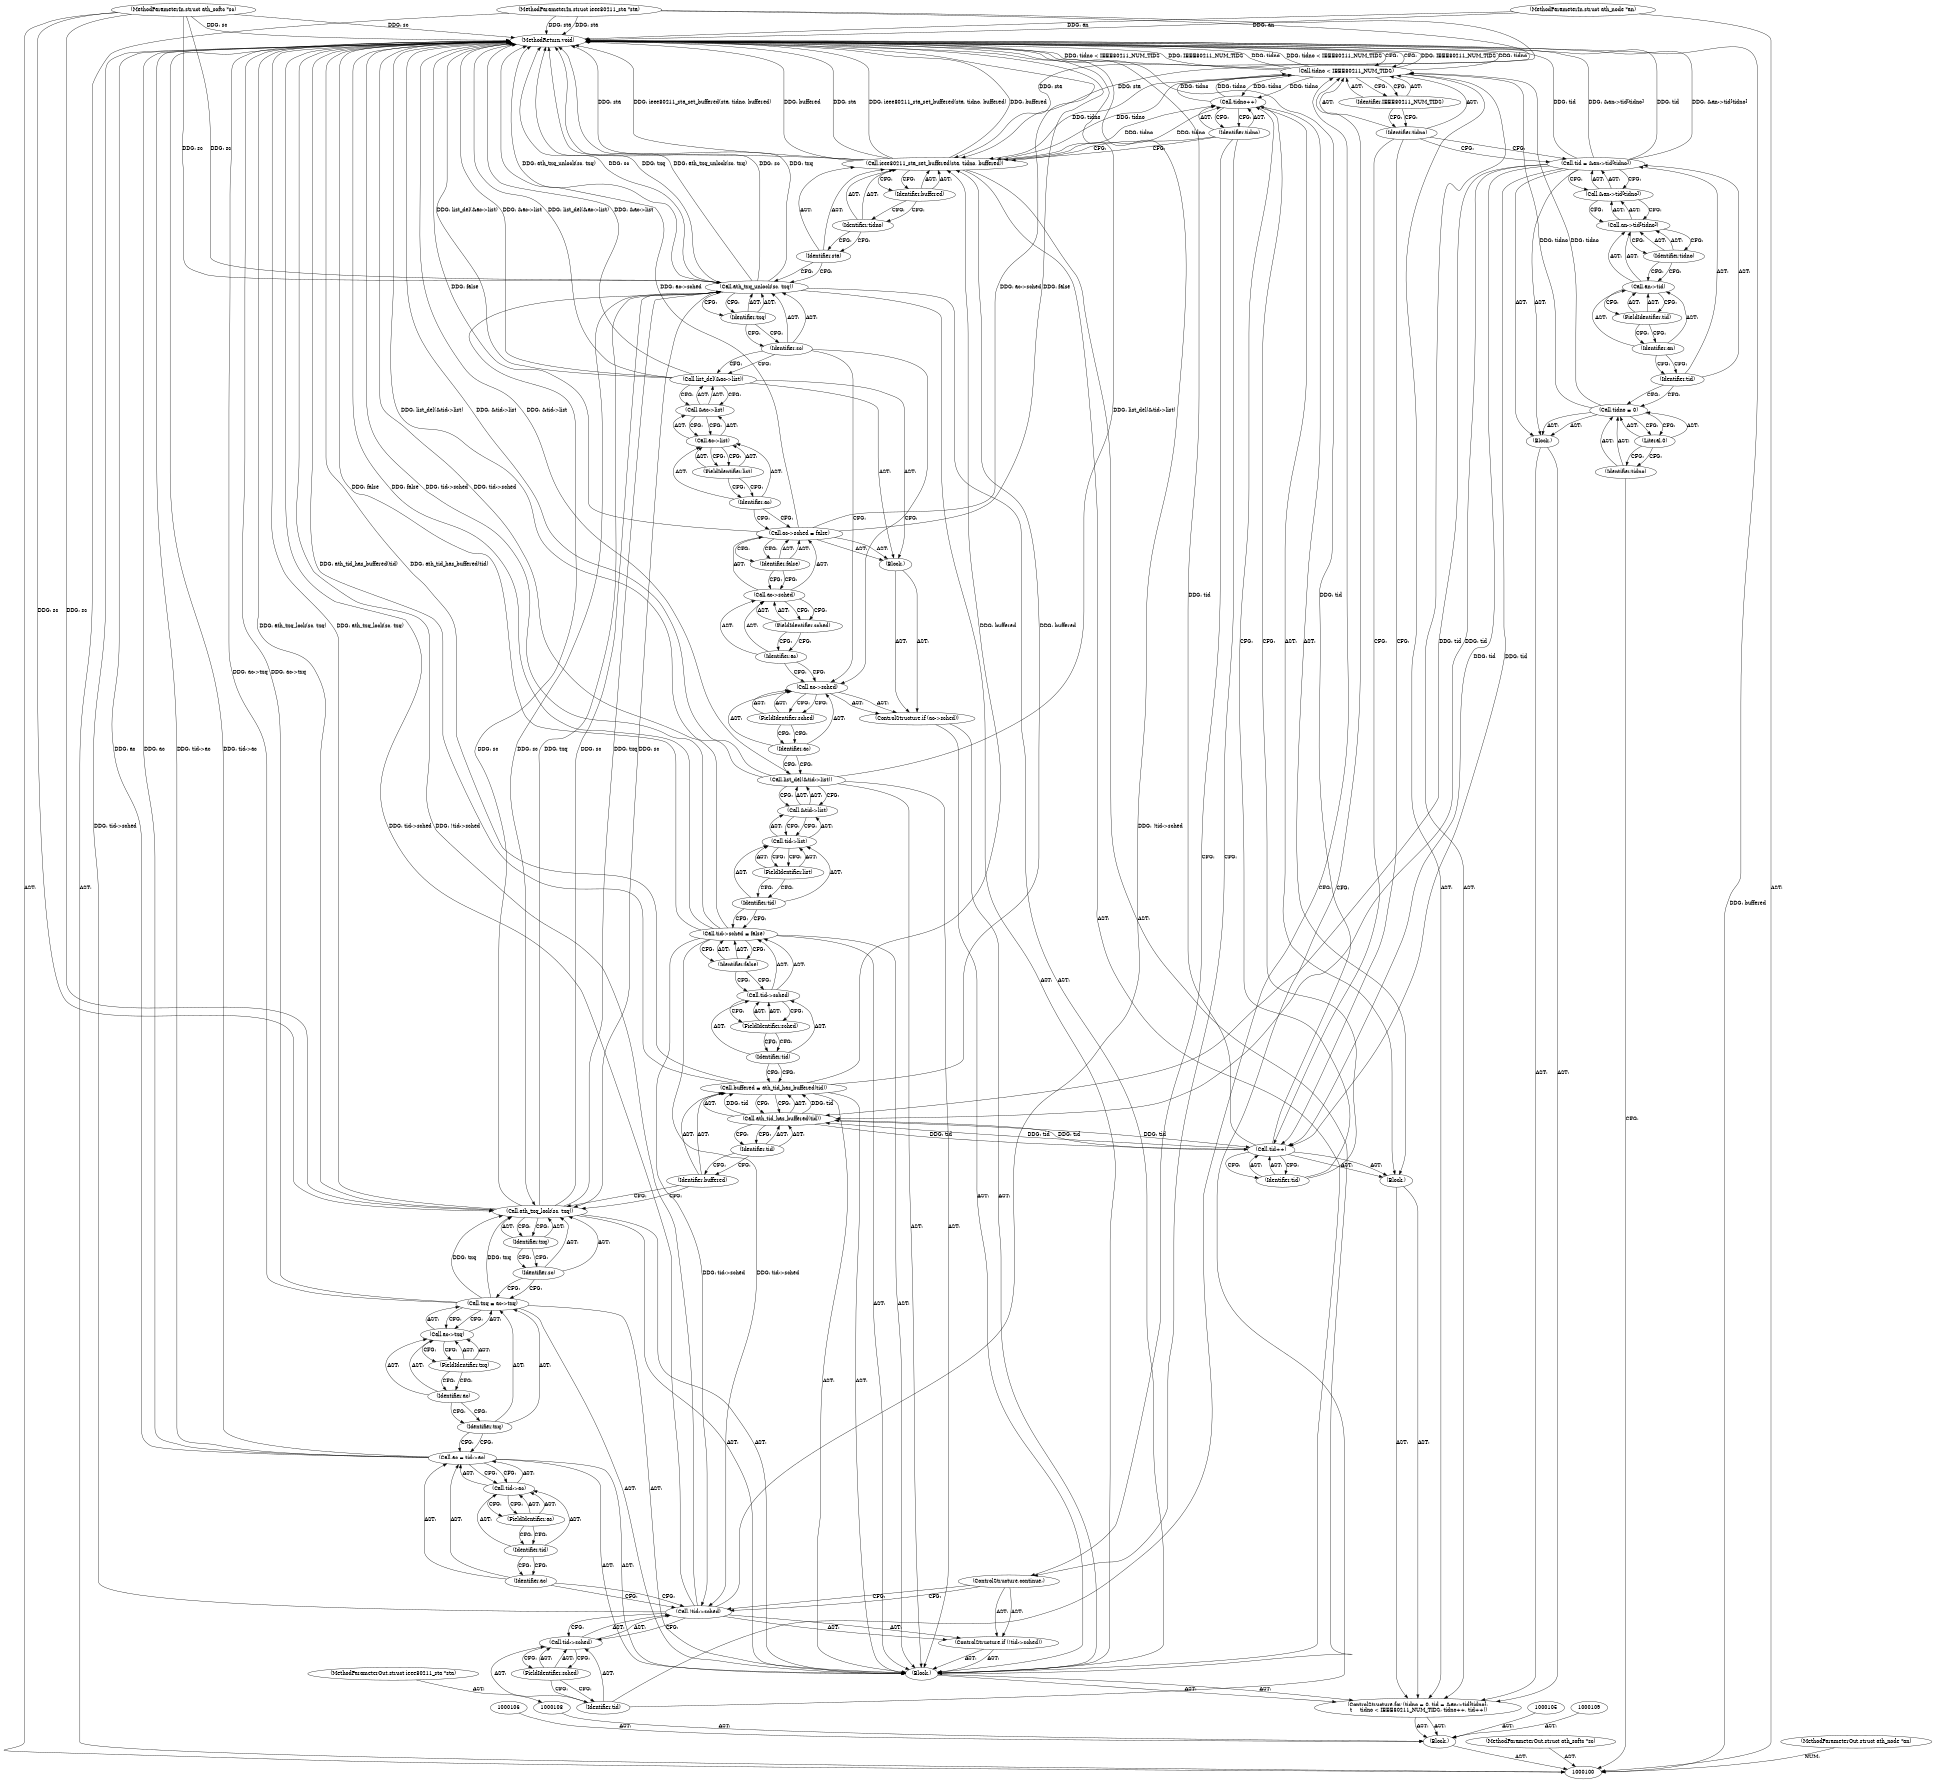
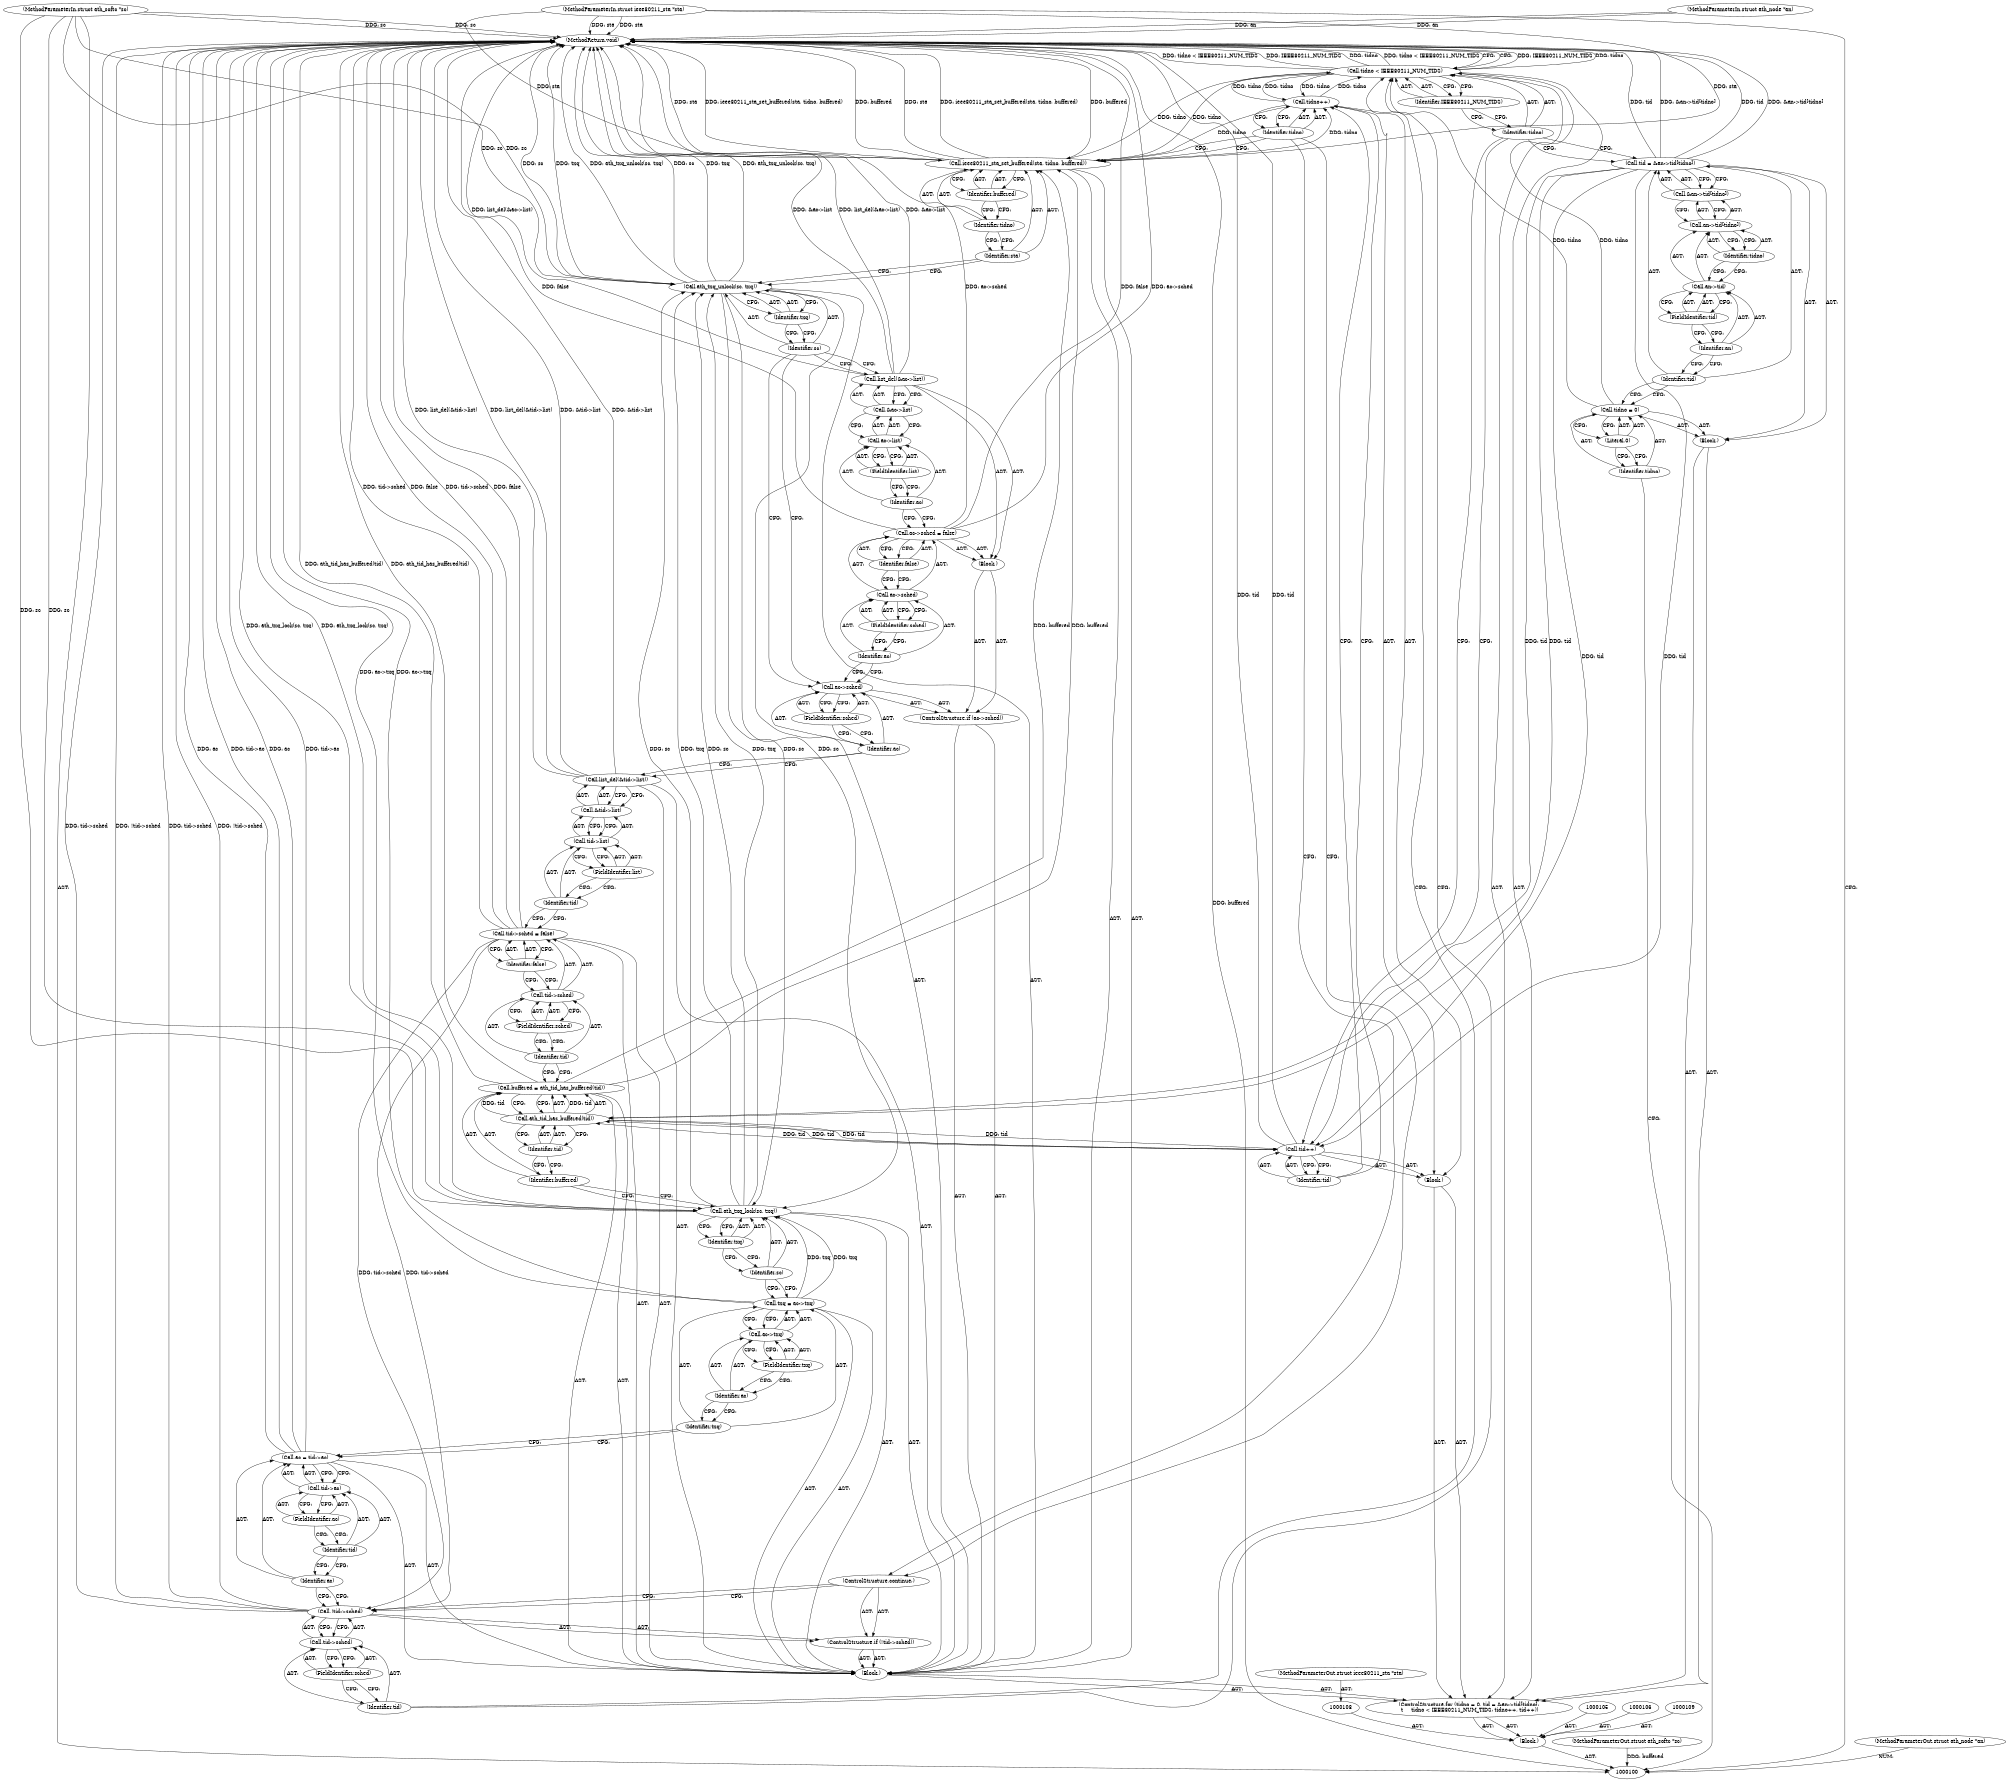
(87, 888) -> (1852, 888)
(1771, 908) -> none
(1571, 1757) -> (1645, 1757)
